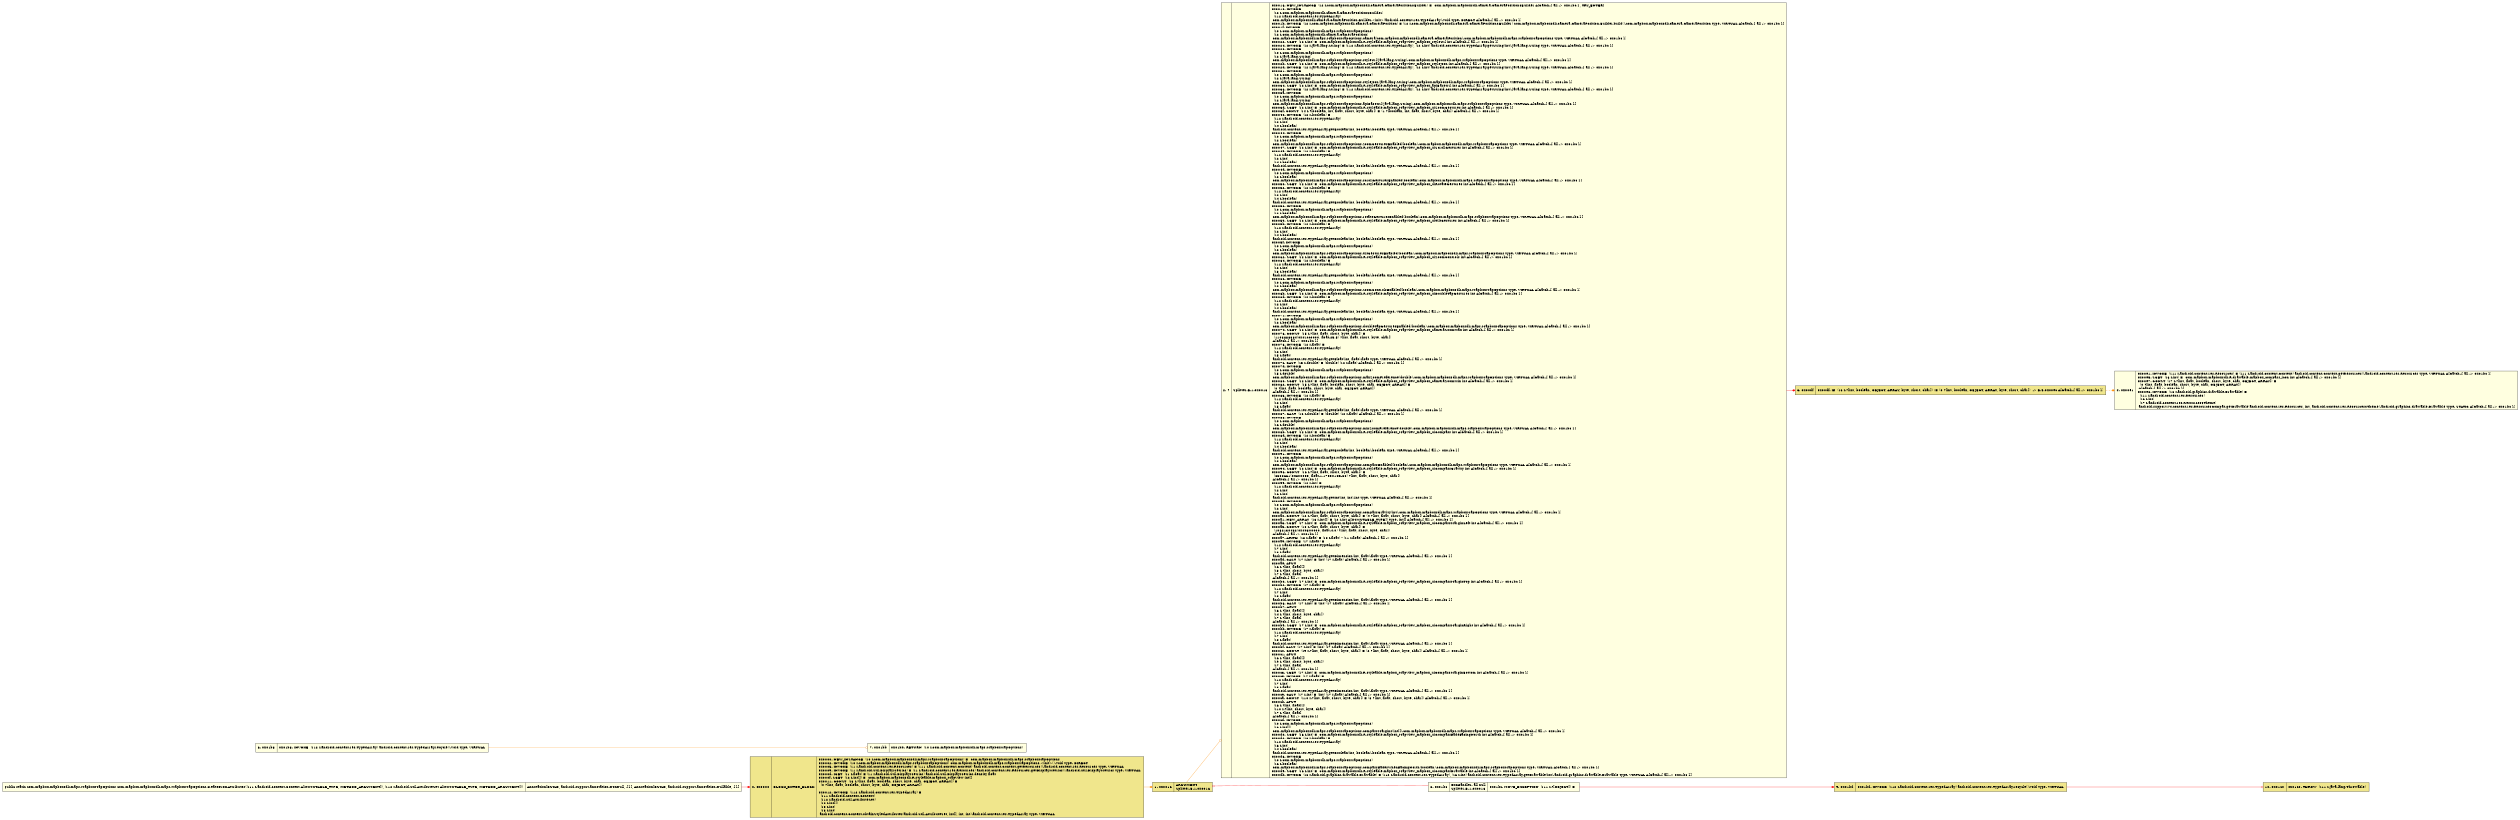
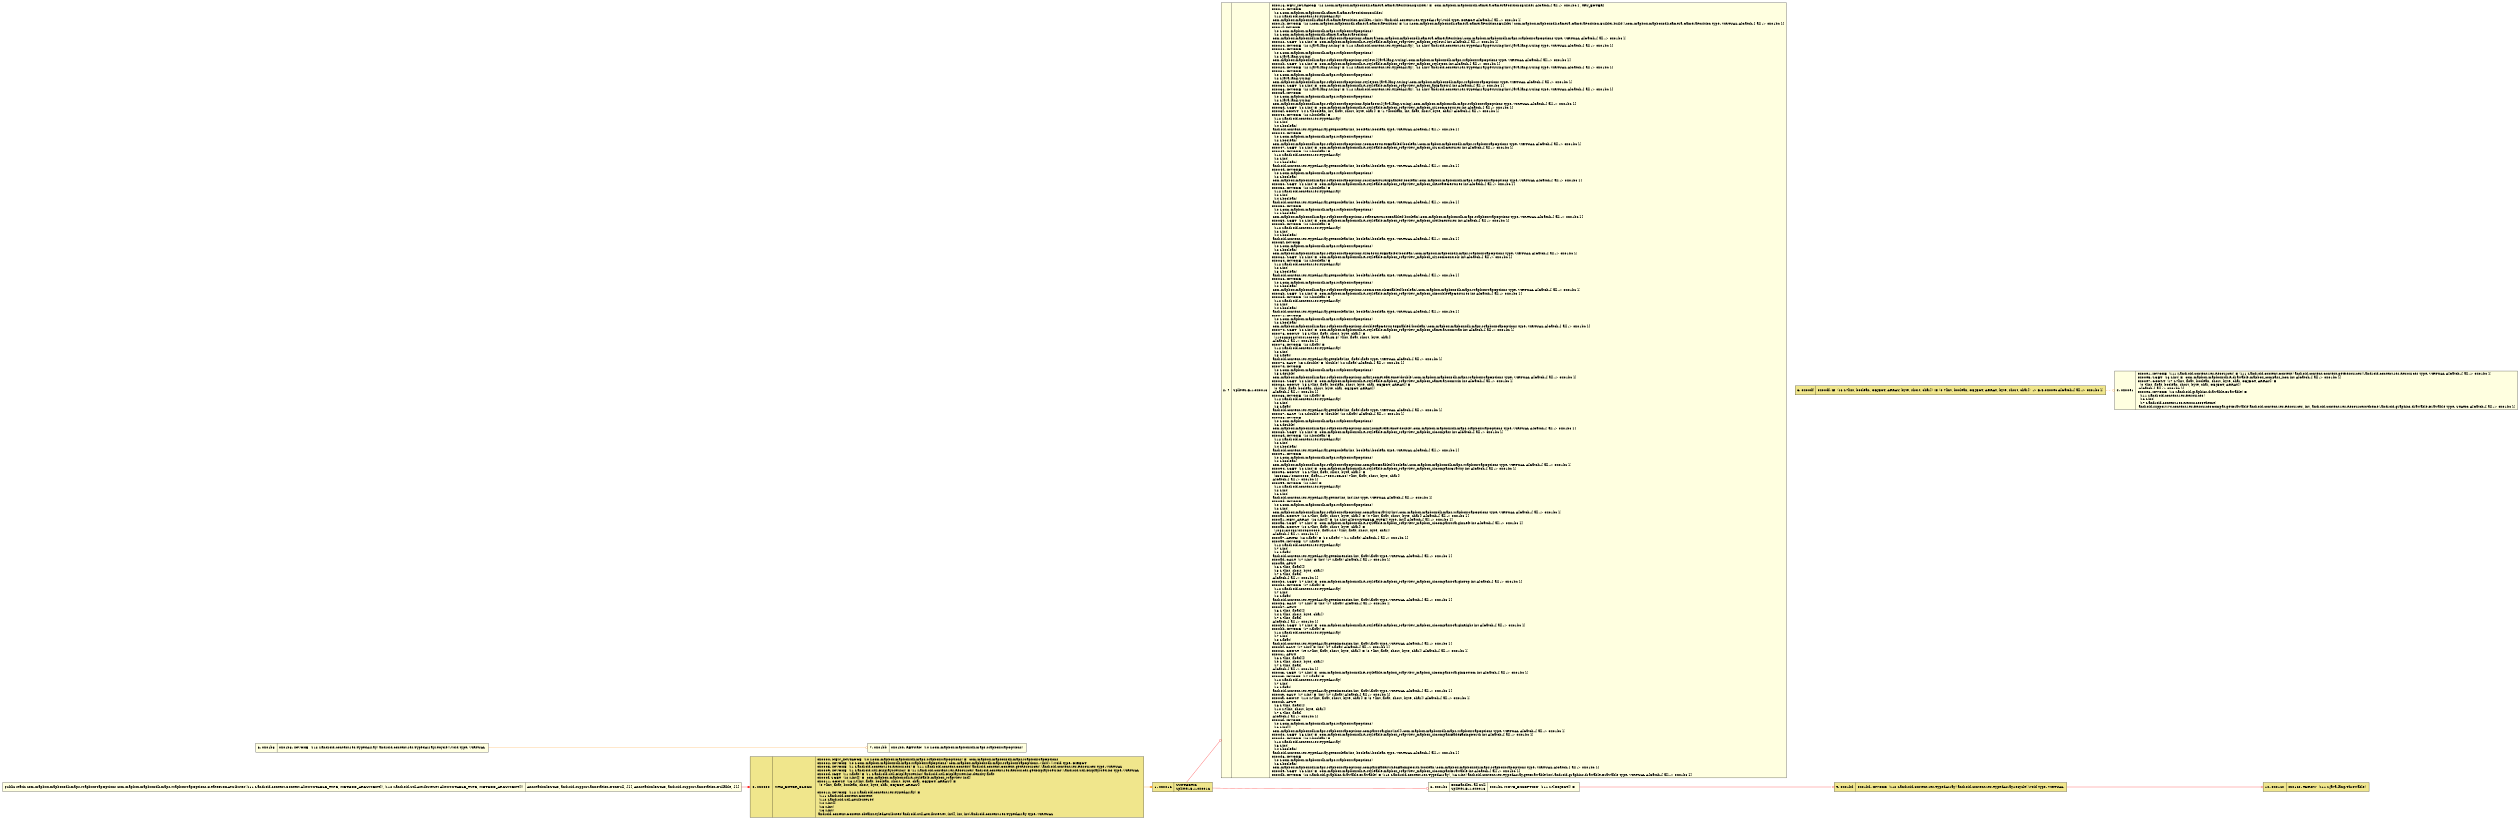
(1789, 390) -> none
(2109, 390) -> (2109, 390)
(1203, 762) -> (1203, 762)
(1187, 785) -> (1187, 785)
(1321, 785) -> (1319, 789)
(794, 787) -> (793, 787)
(1705, 787) -> (1705, 787)
